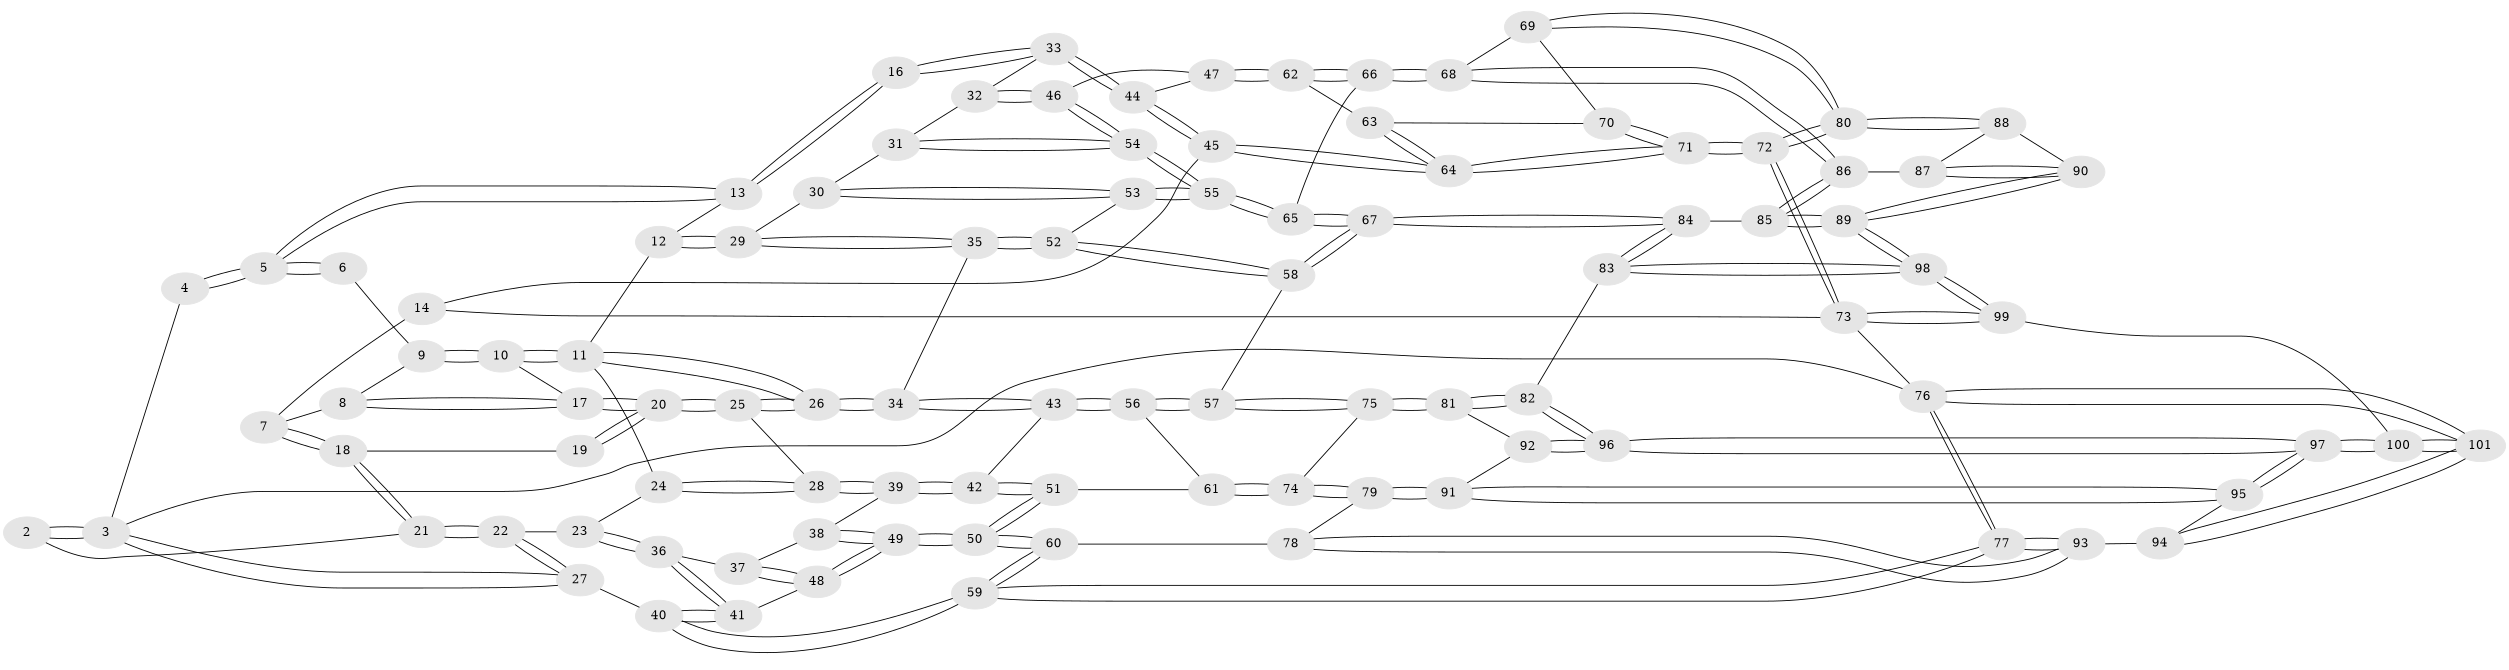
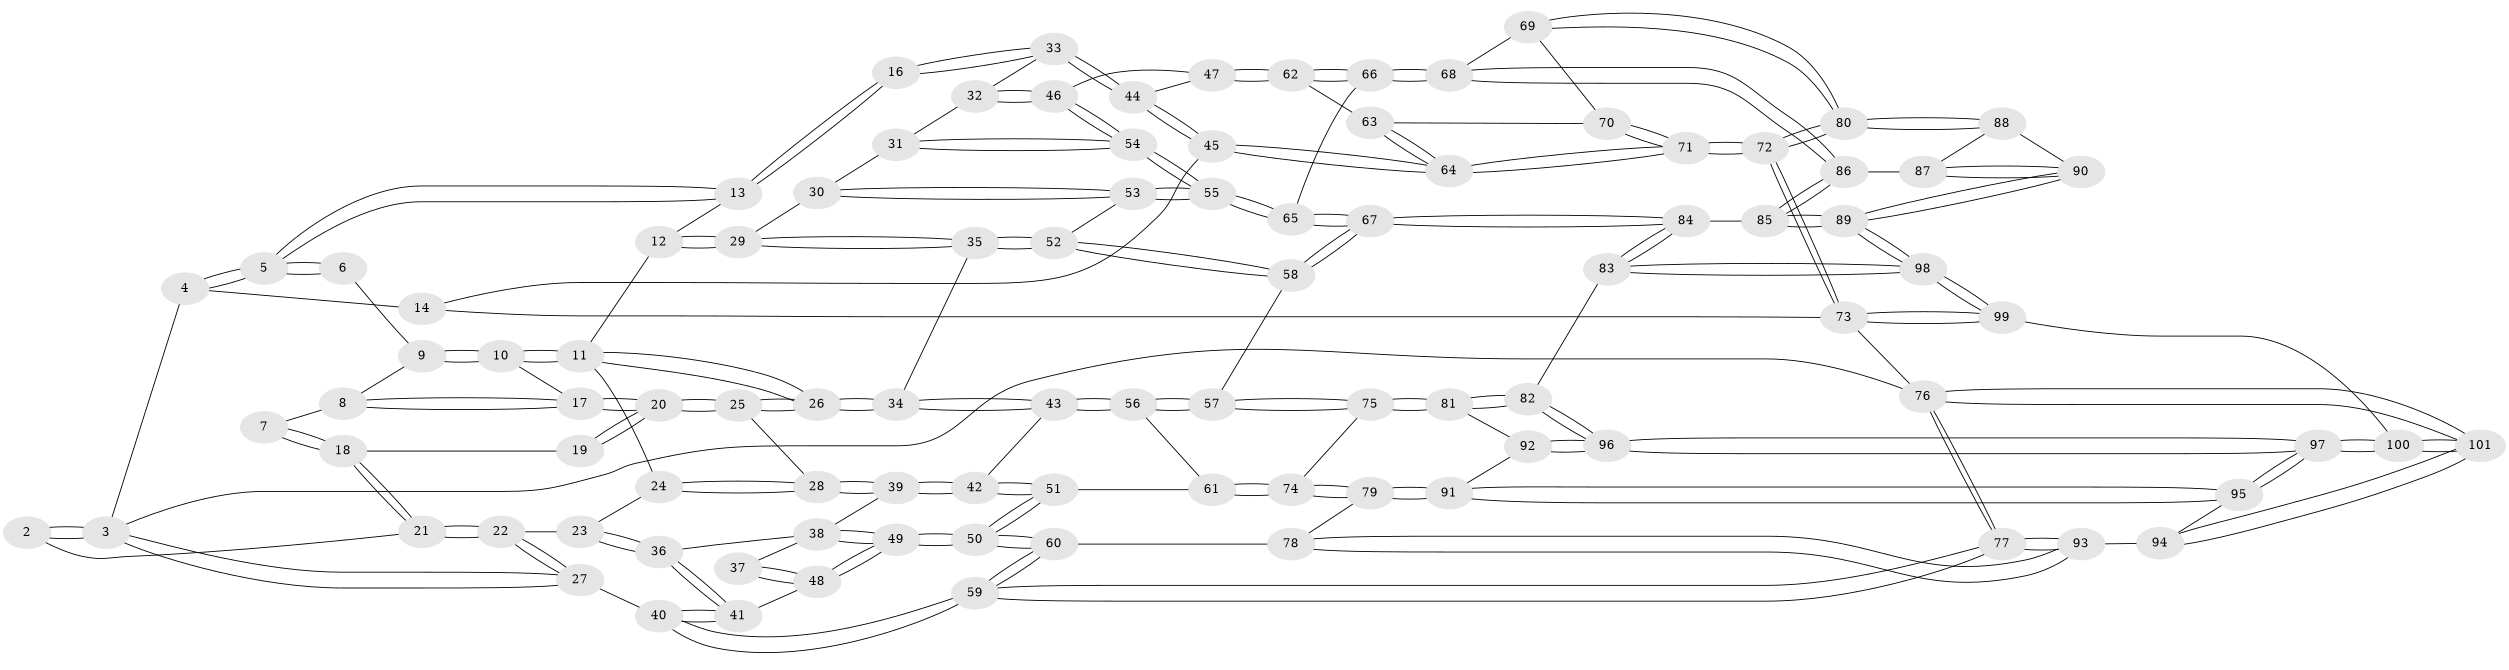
(340, 365) -> (304, 299)
(699, 560) -> (738, 542)
